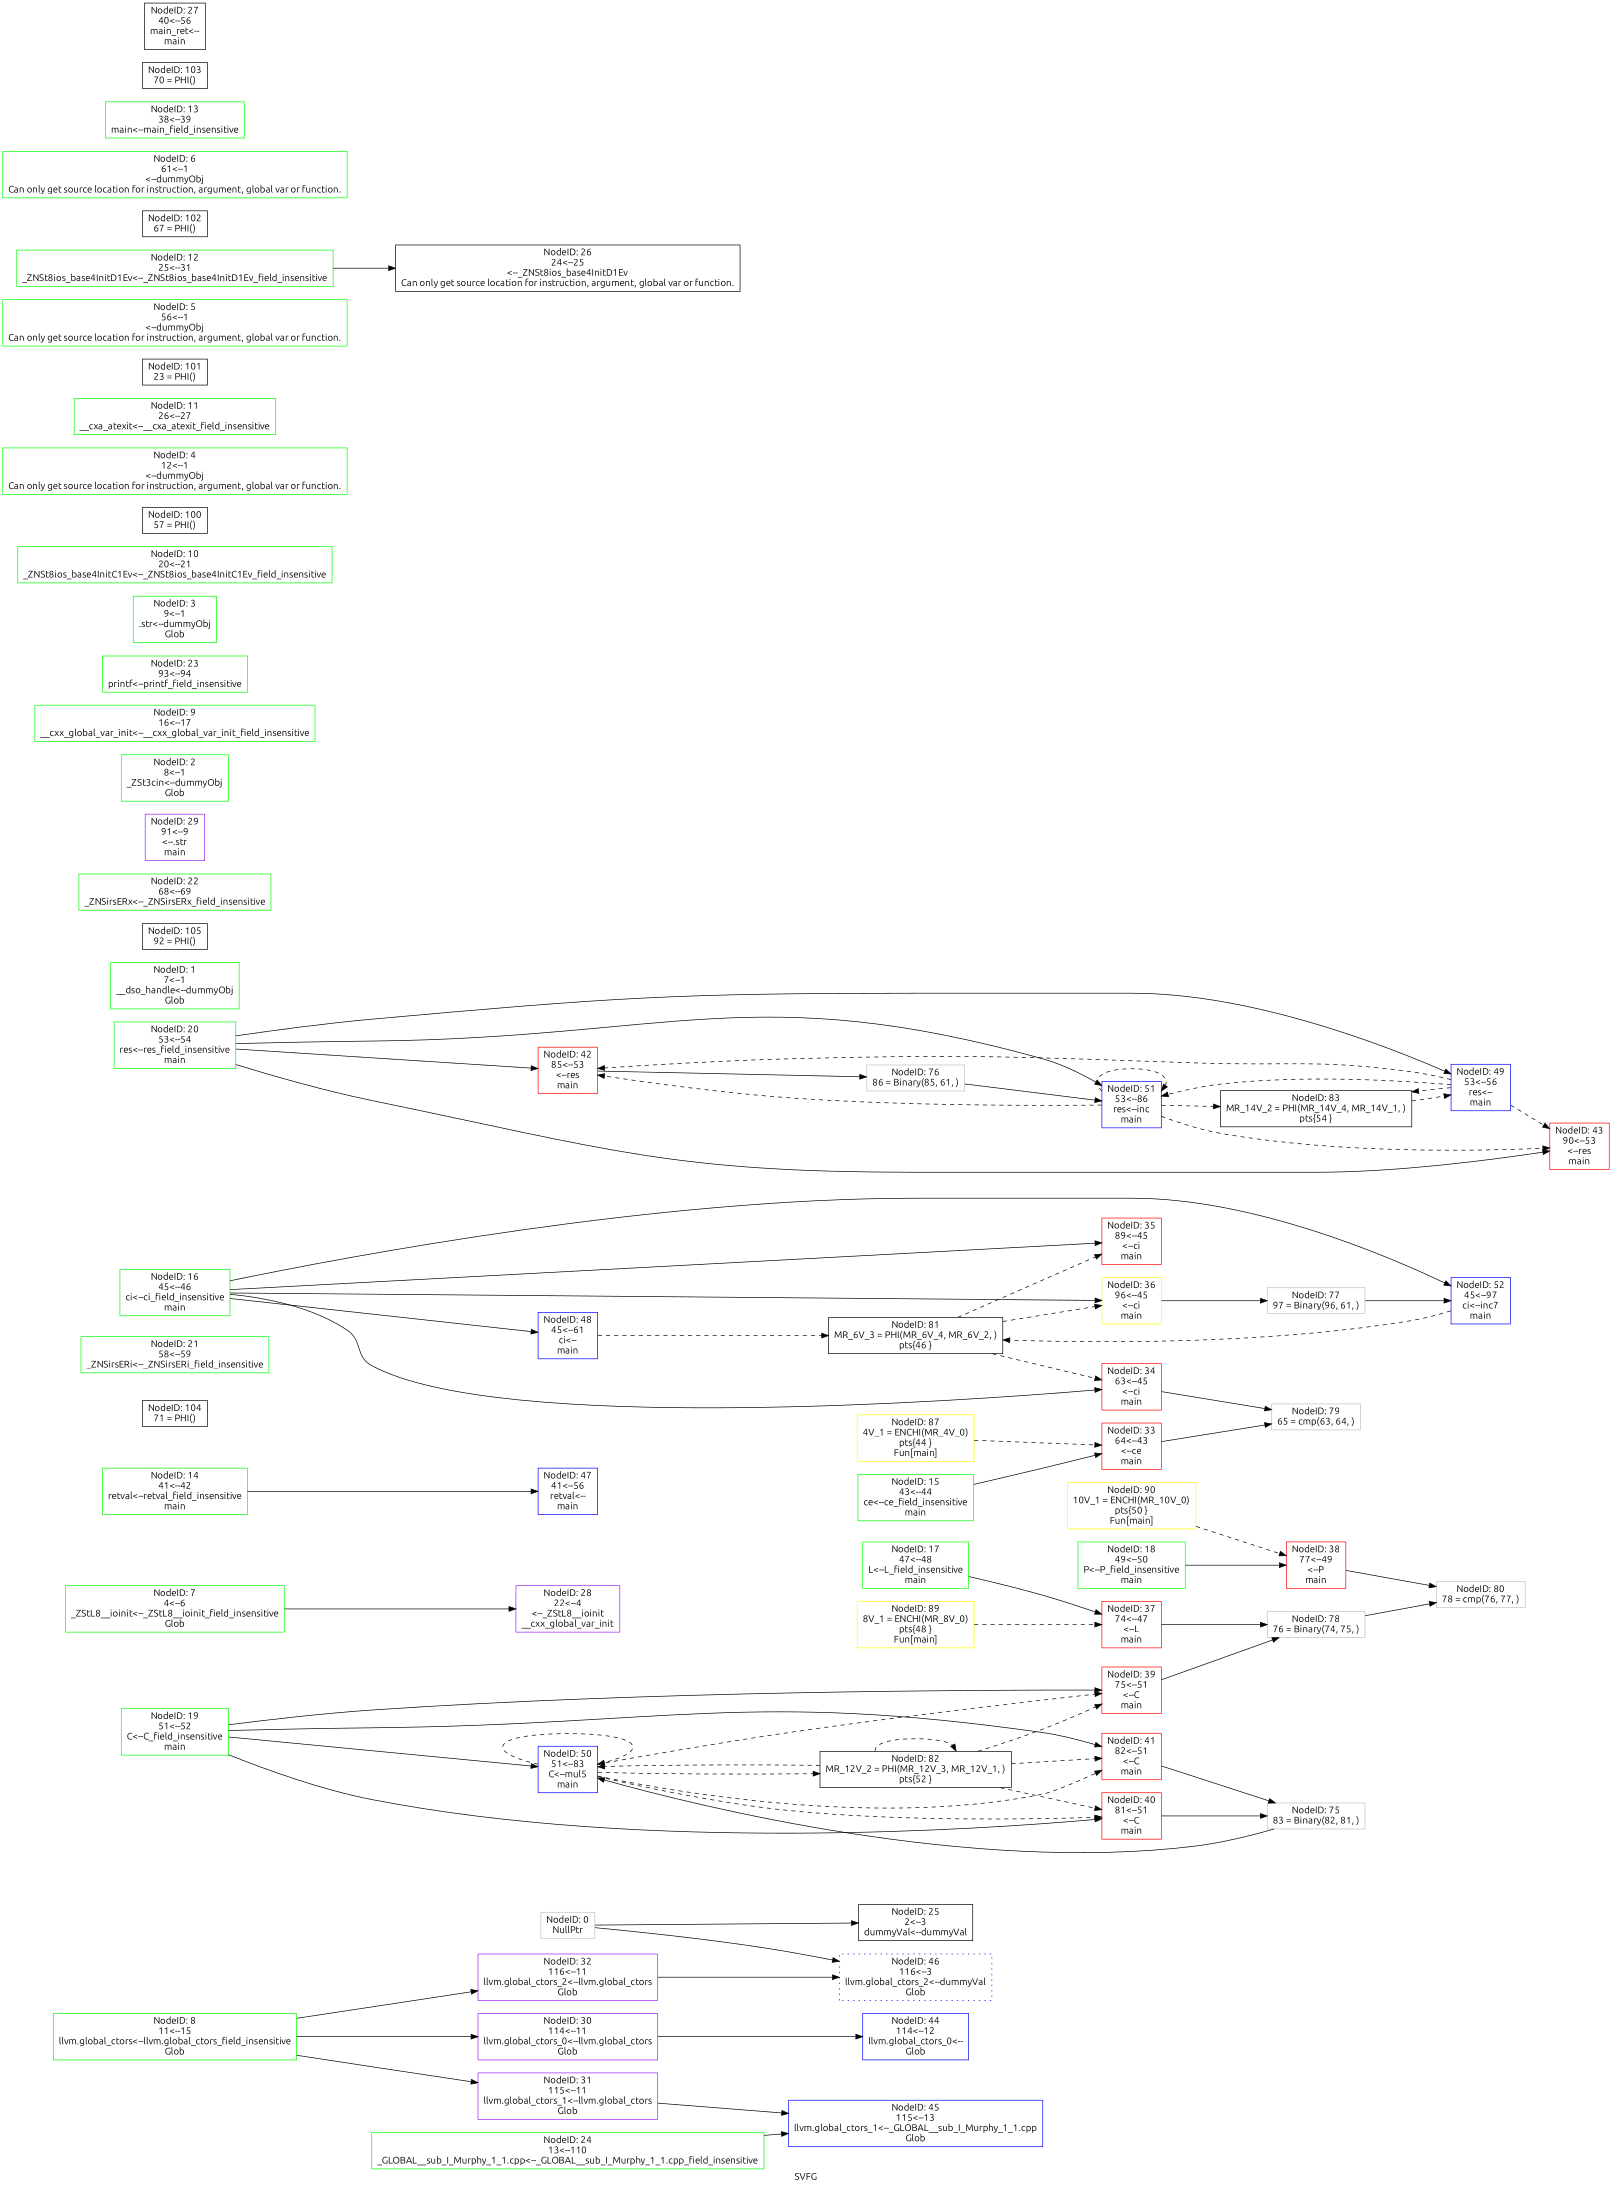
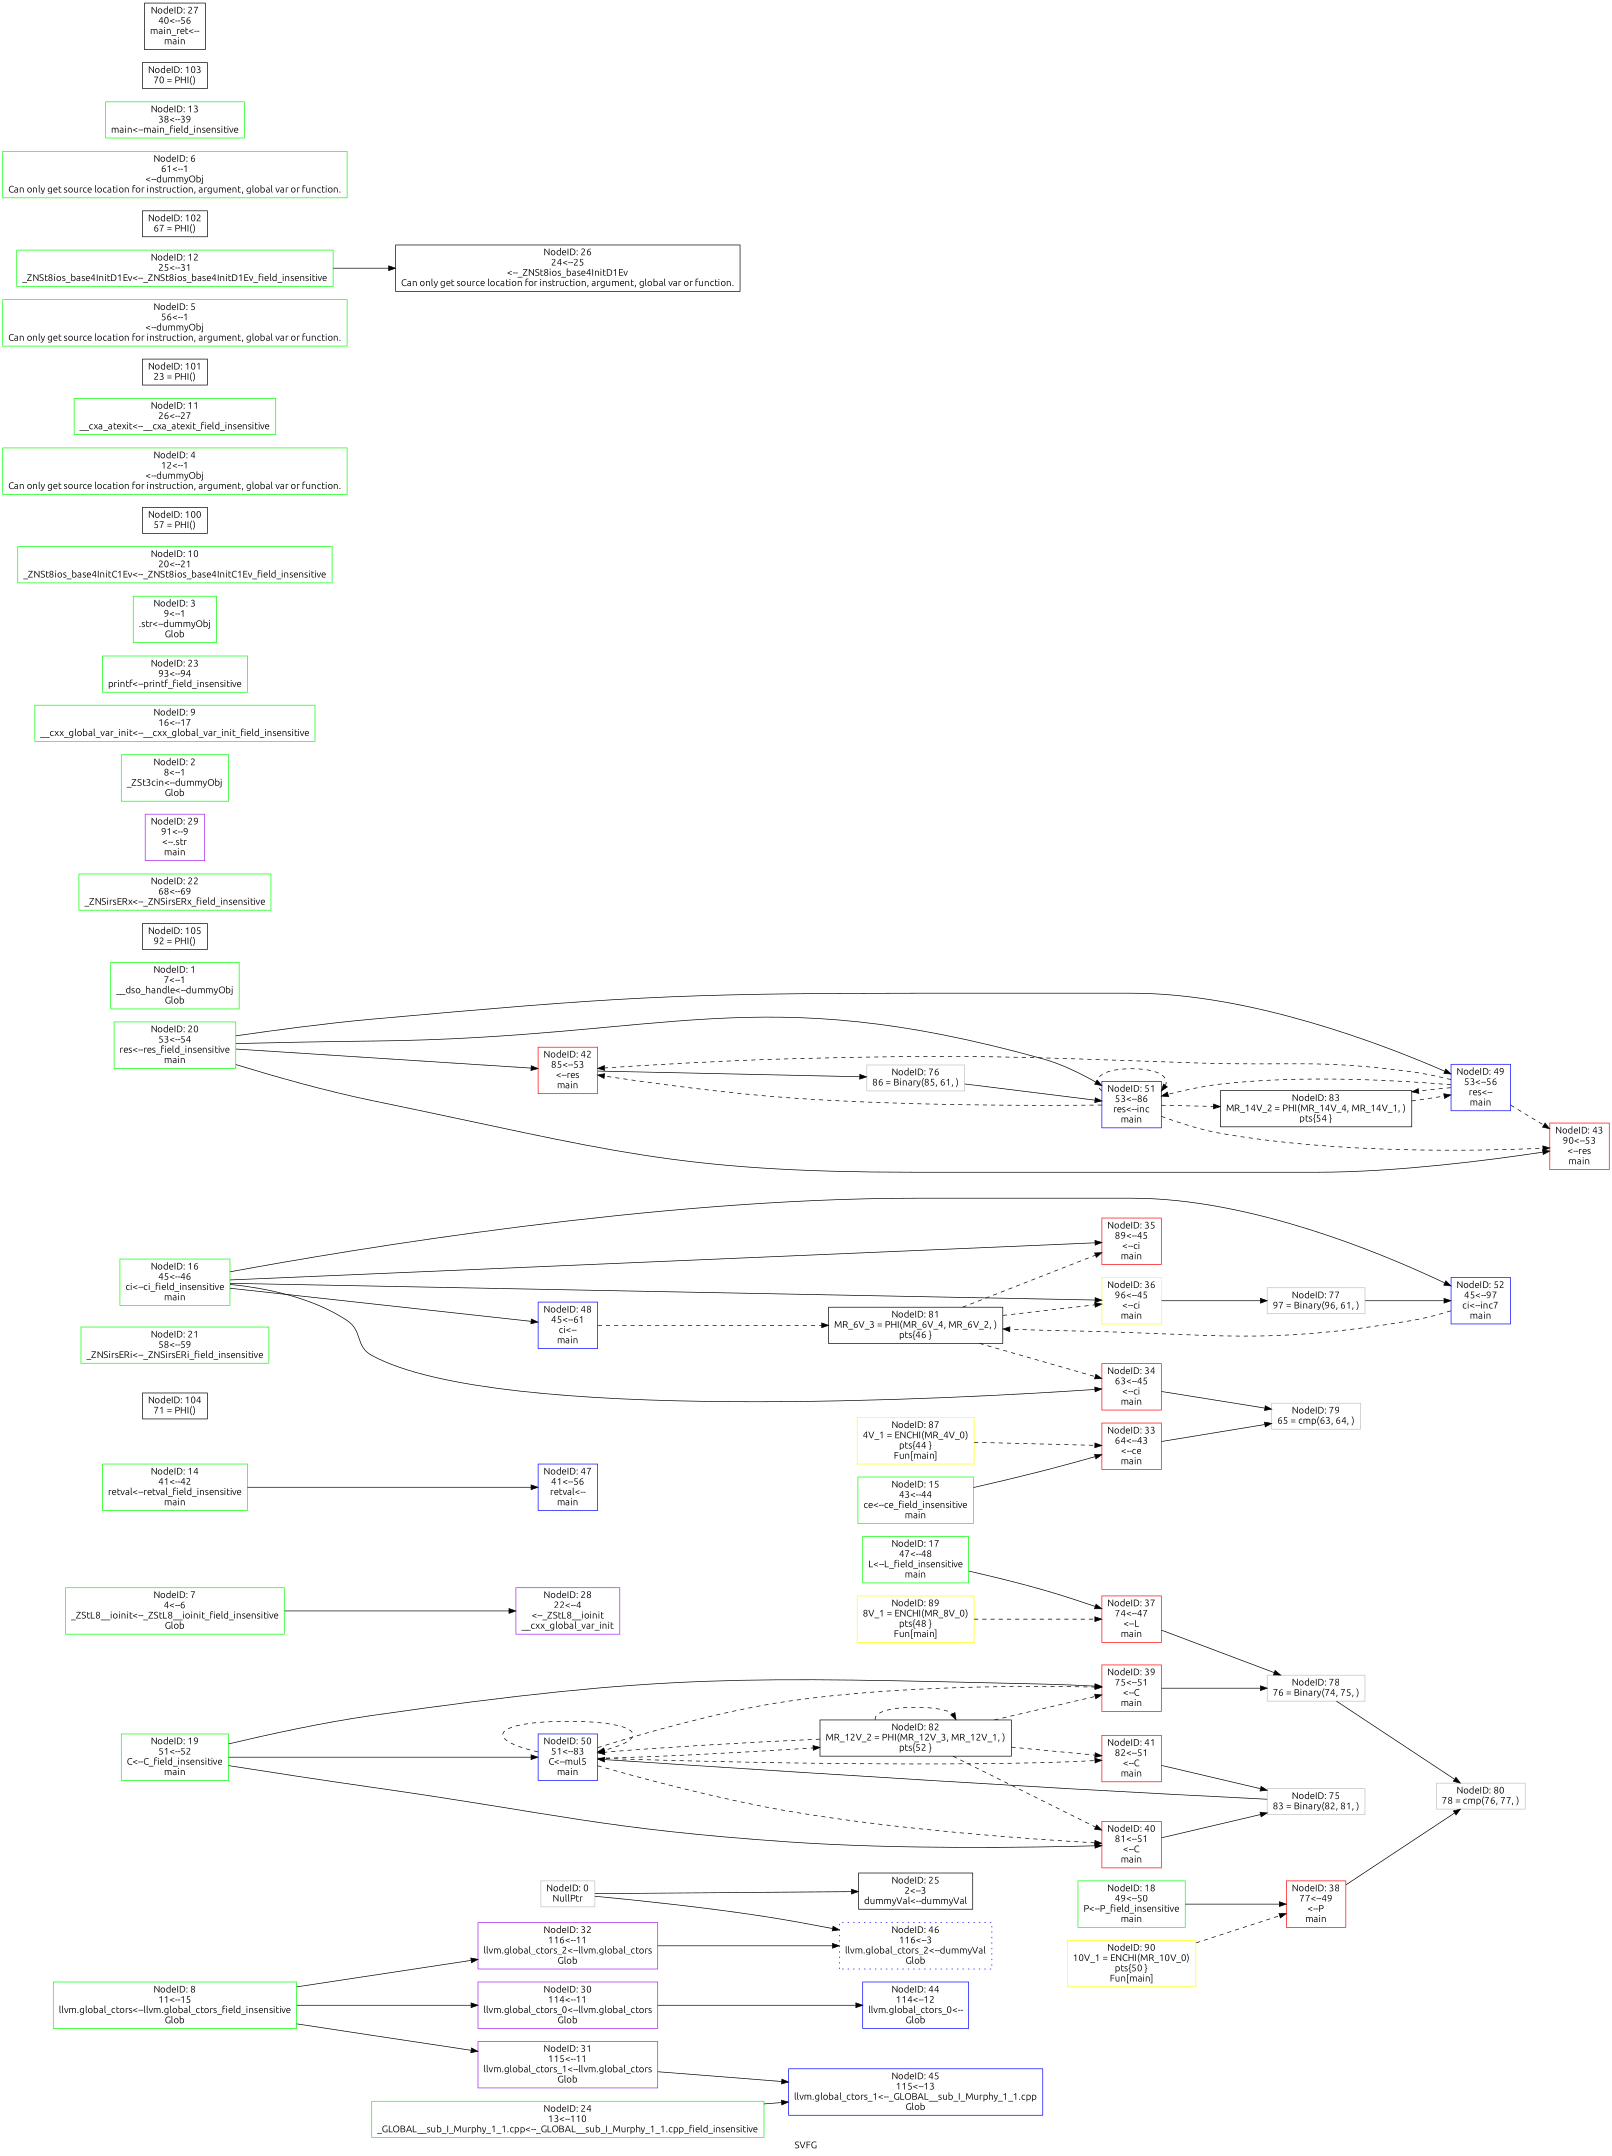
(663, 1716) -> none
